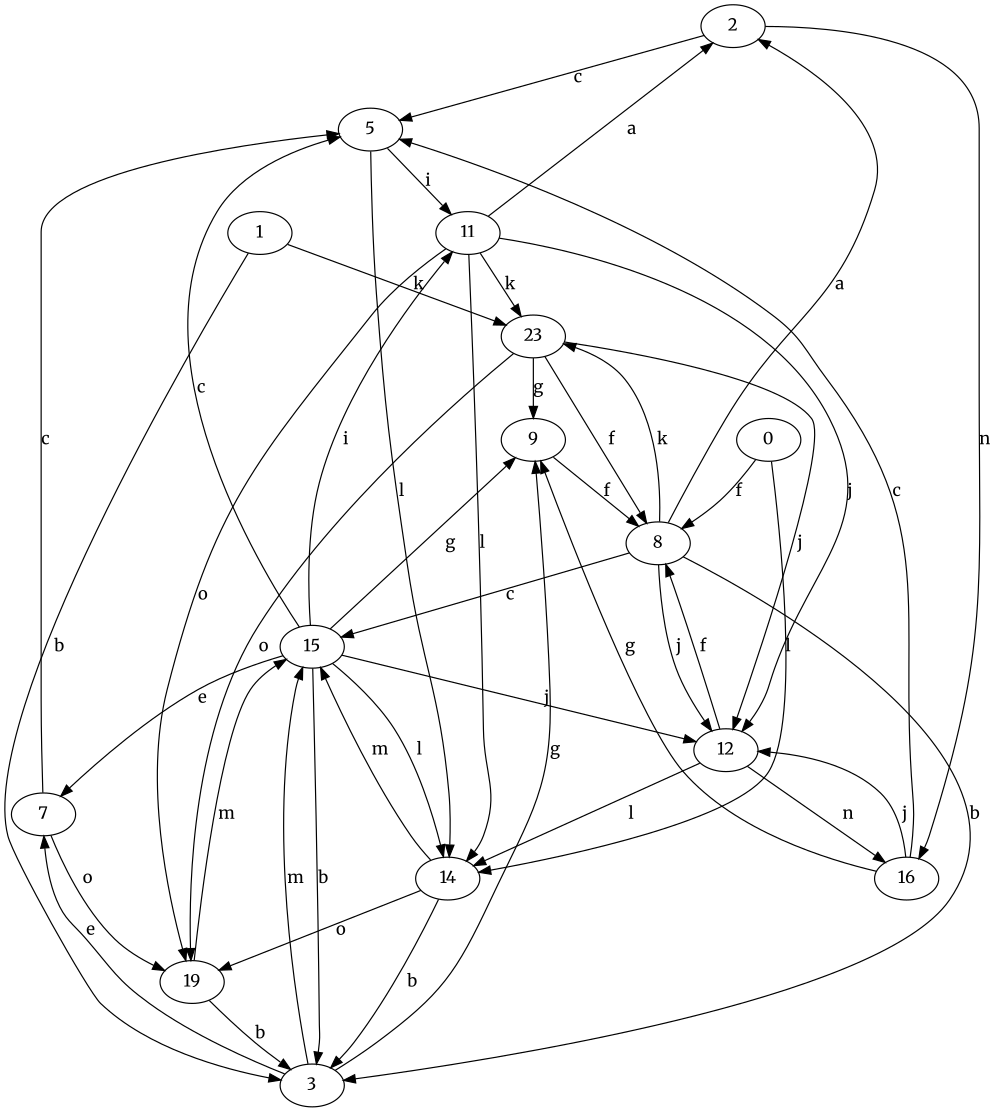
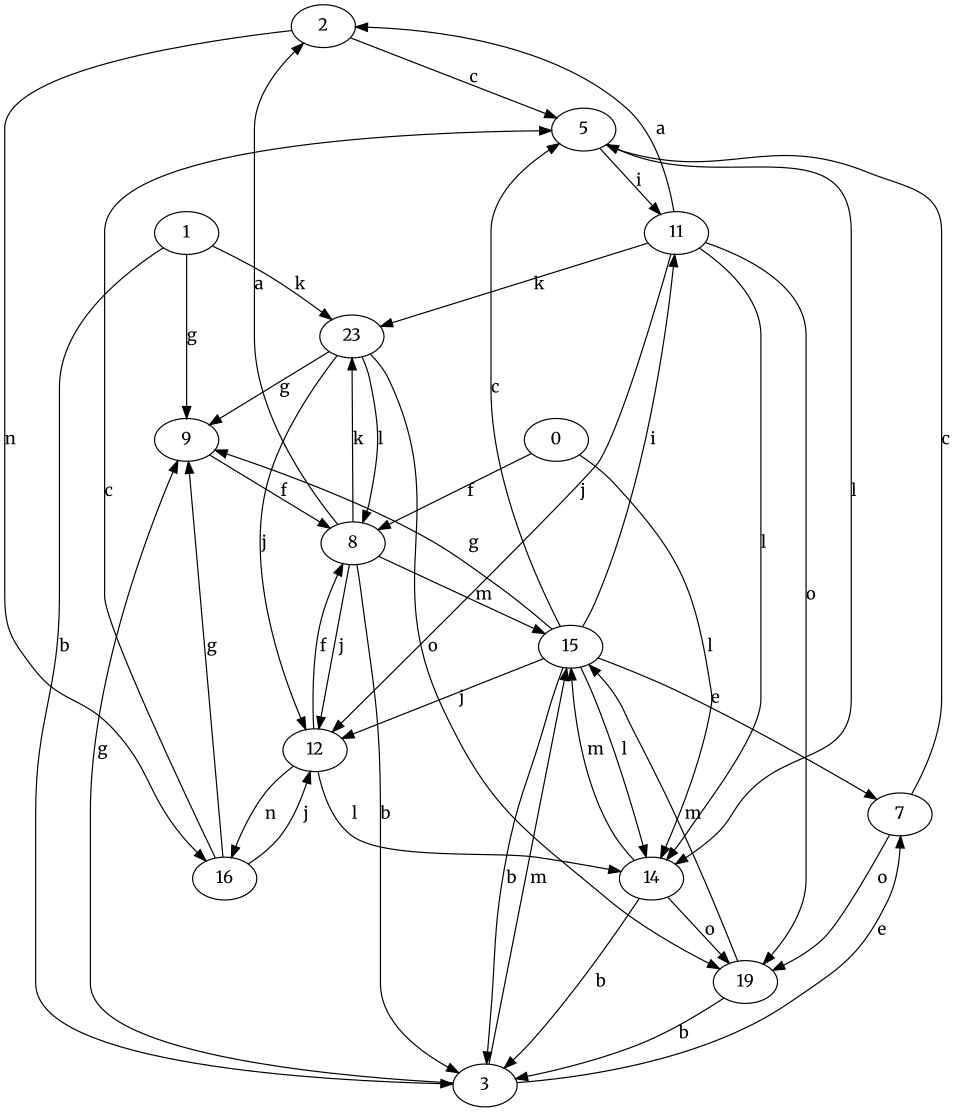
none -> (187, 330)
(612, 440) -> (381, 440)
(510, 595) -> (484, 595)
